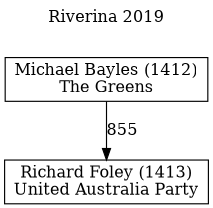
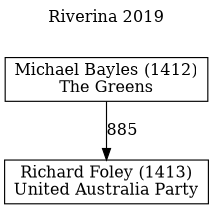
(123, 131) -> (123, 131)
